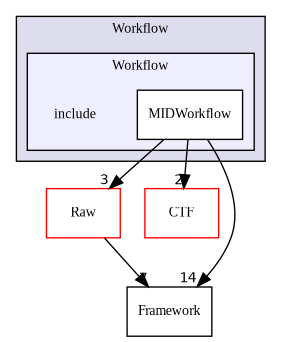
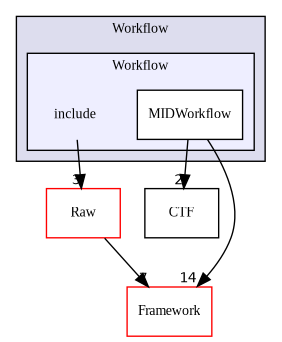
(142, 159) -> (79, 157)
(182, 213) -> (182, 213)
(169, 312) -> (169, 312)
